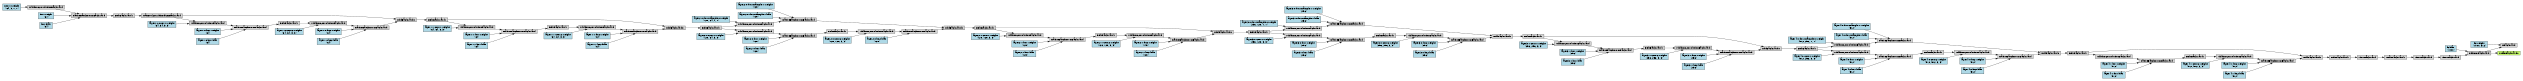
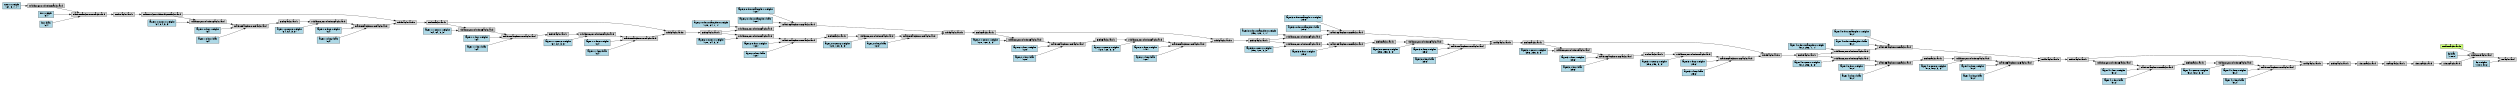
(2493, 53) -> (2466, 51)
(1303, 54) -> none
